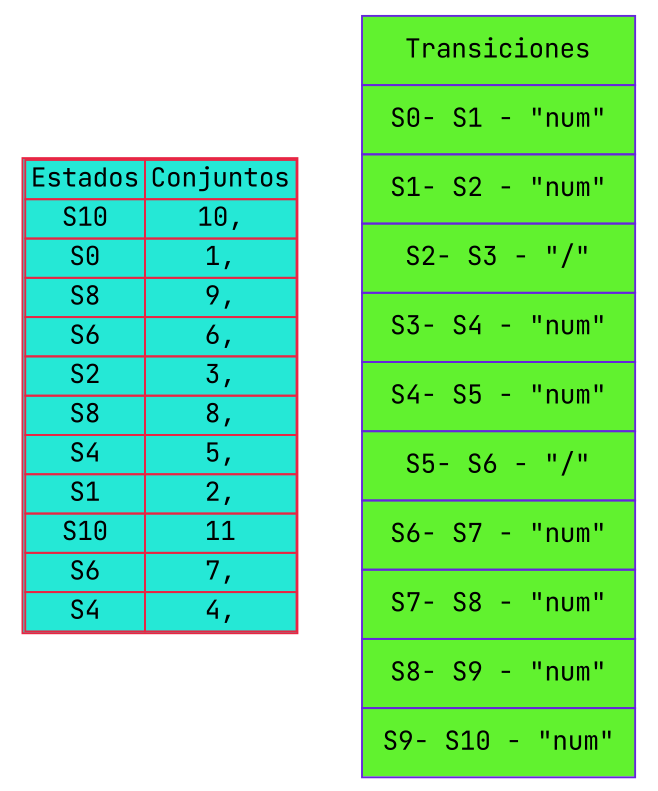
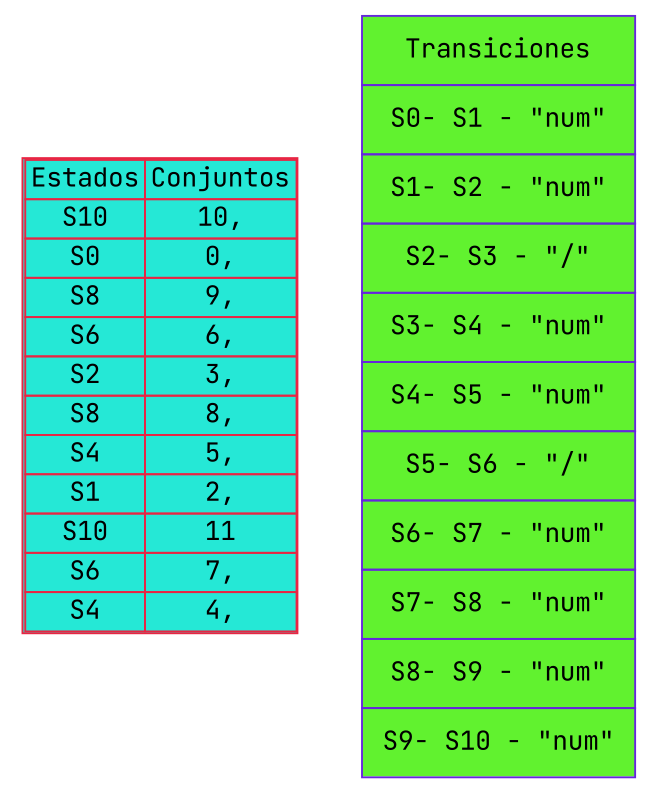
(221, 257) -> (221, 257)
